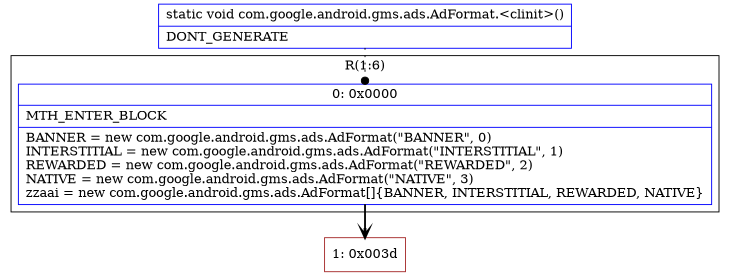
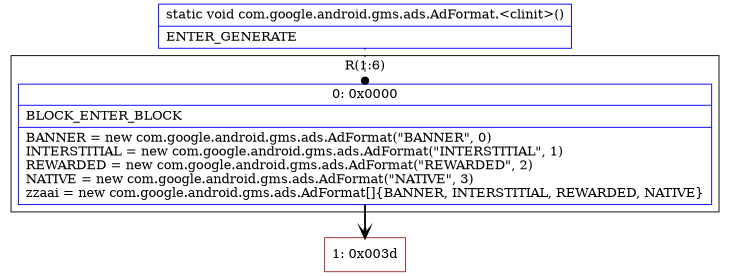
(228, 37) -> (232, 37)
(97, 116) -> (104, 116)
